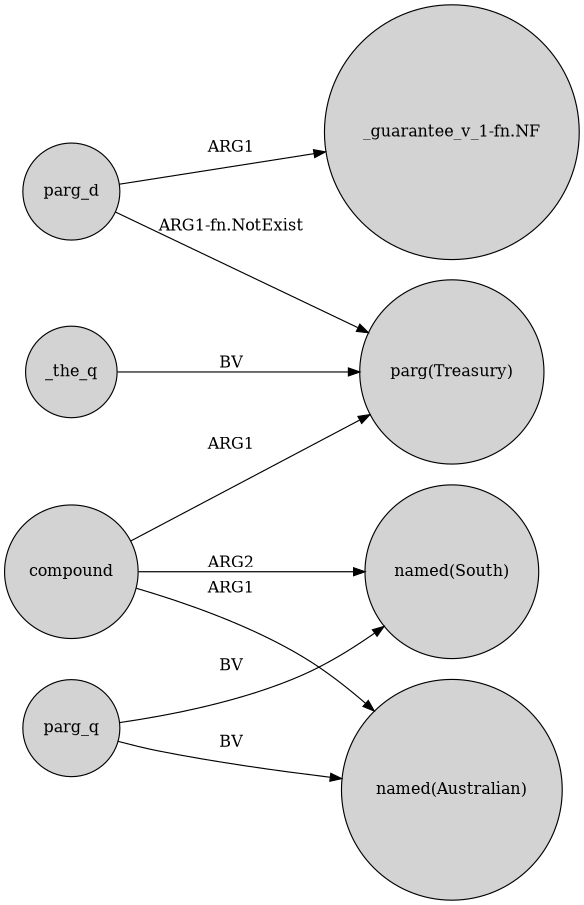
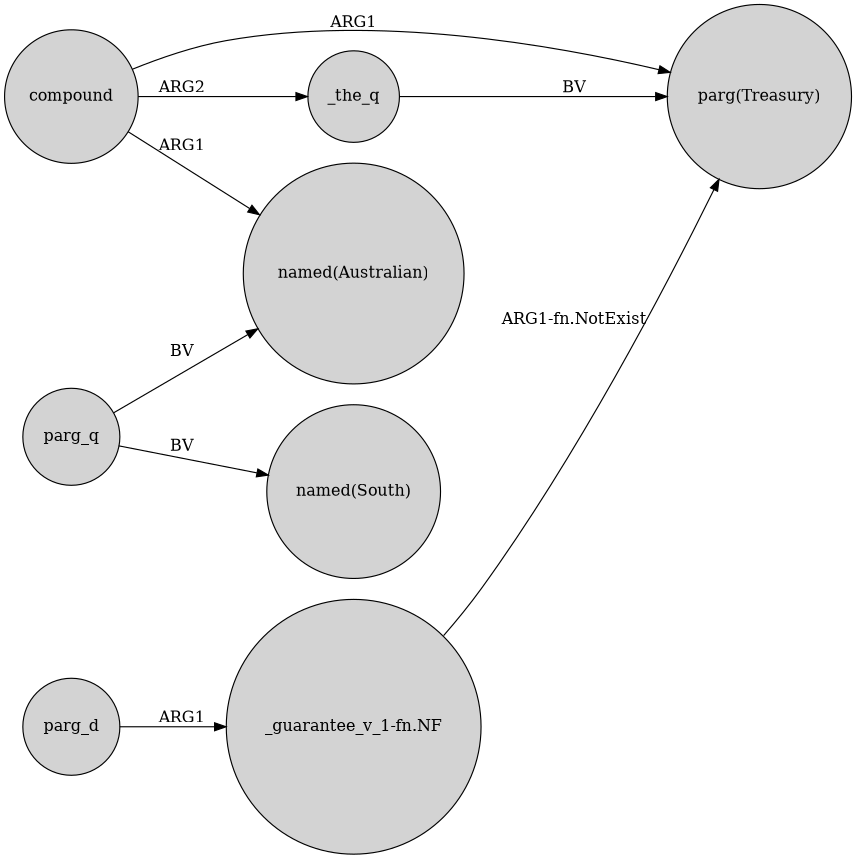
(236, 270) -> (590, 420)
(246, 572) -> (217, 97)
